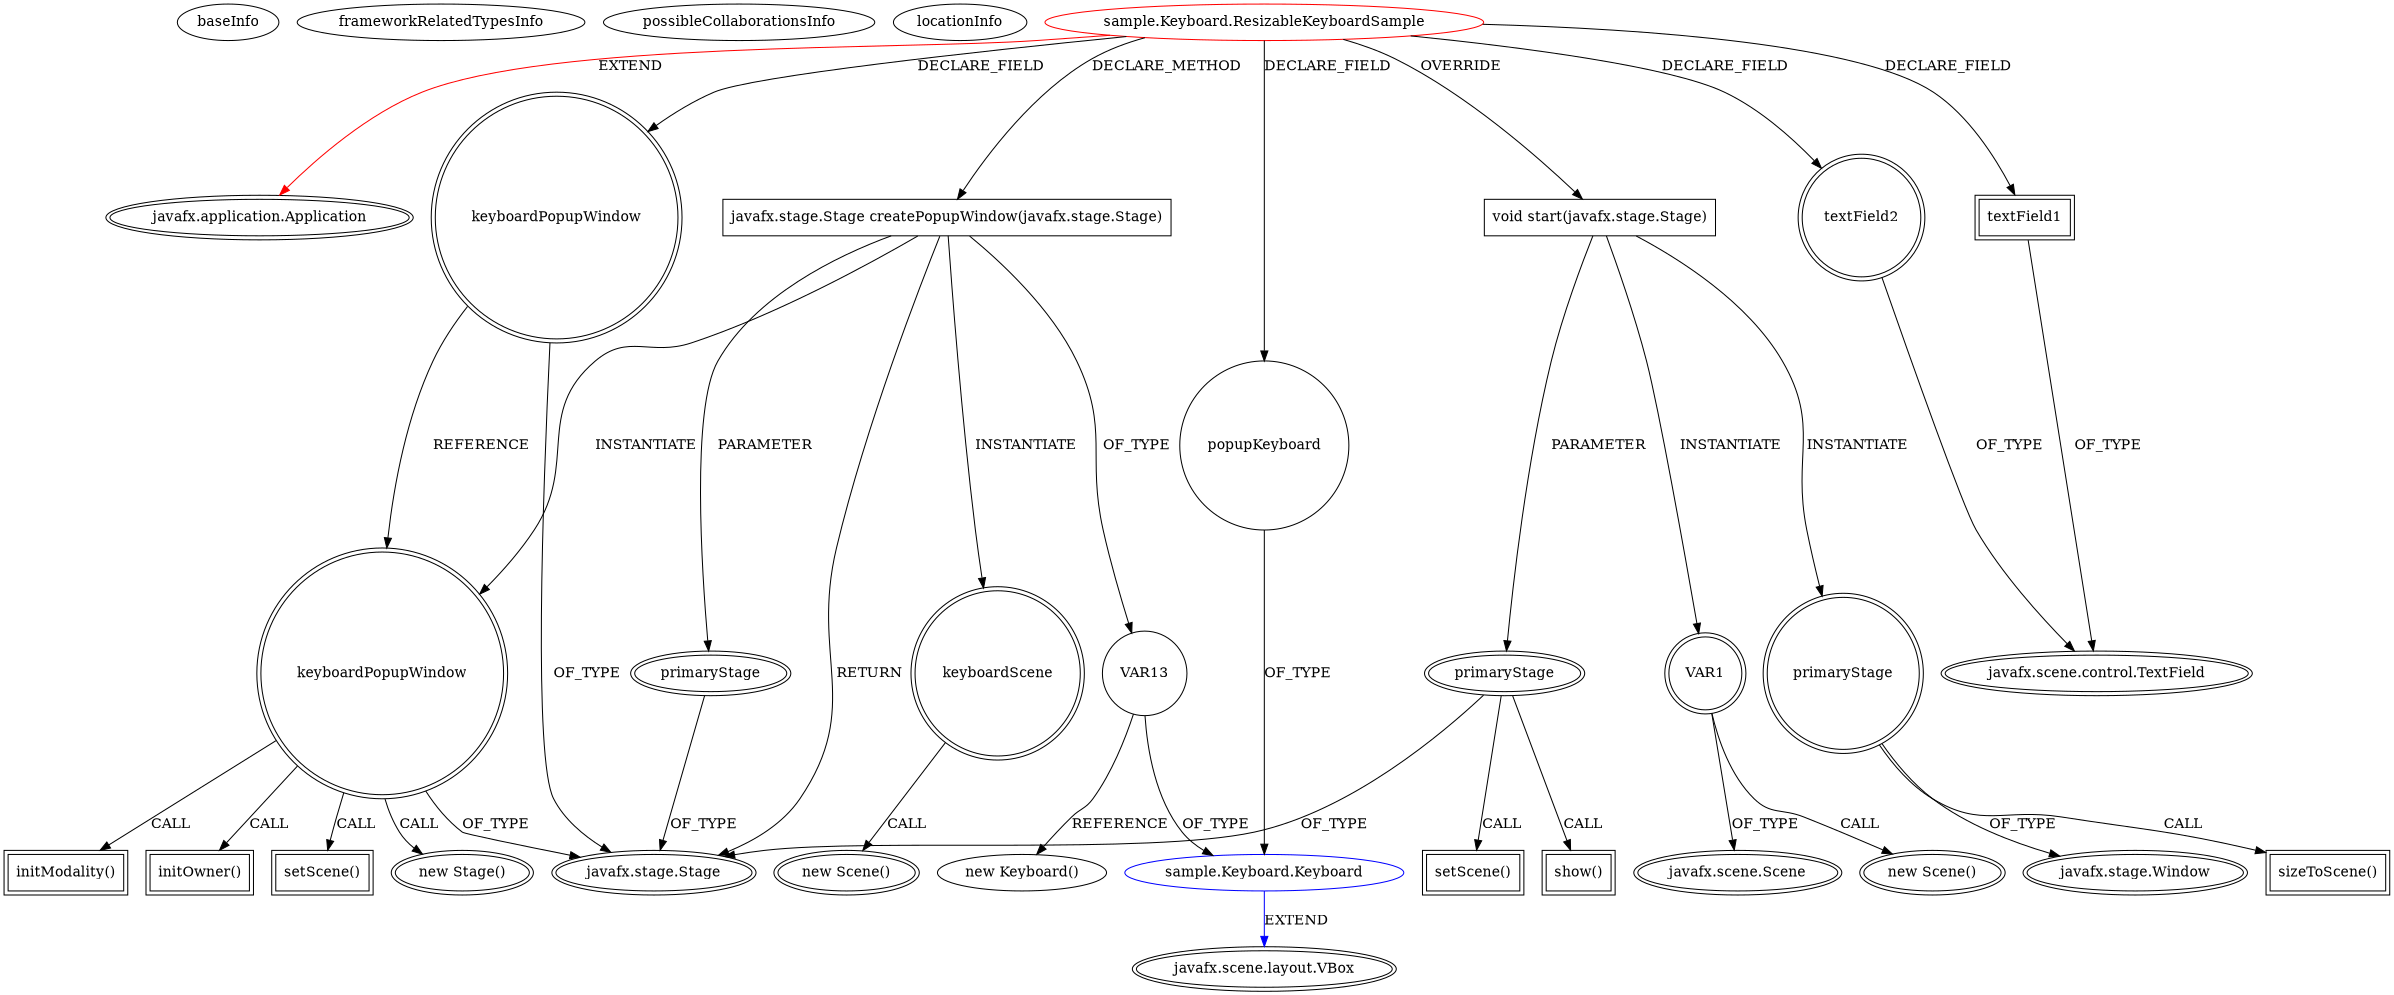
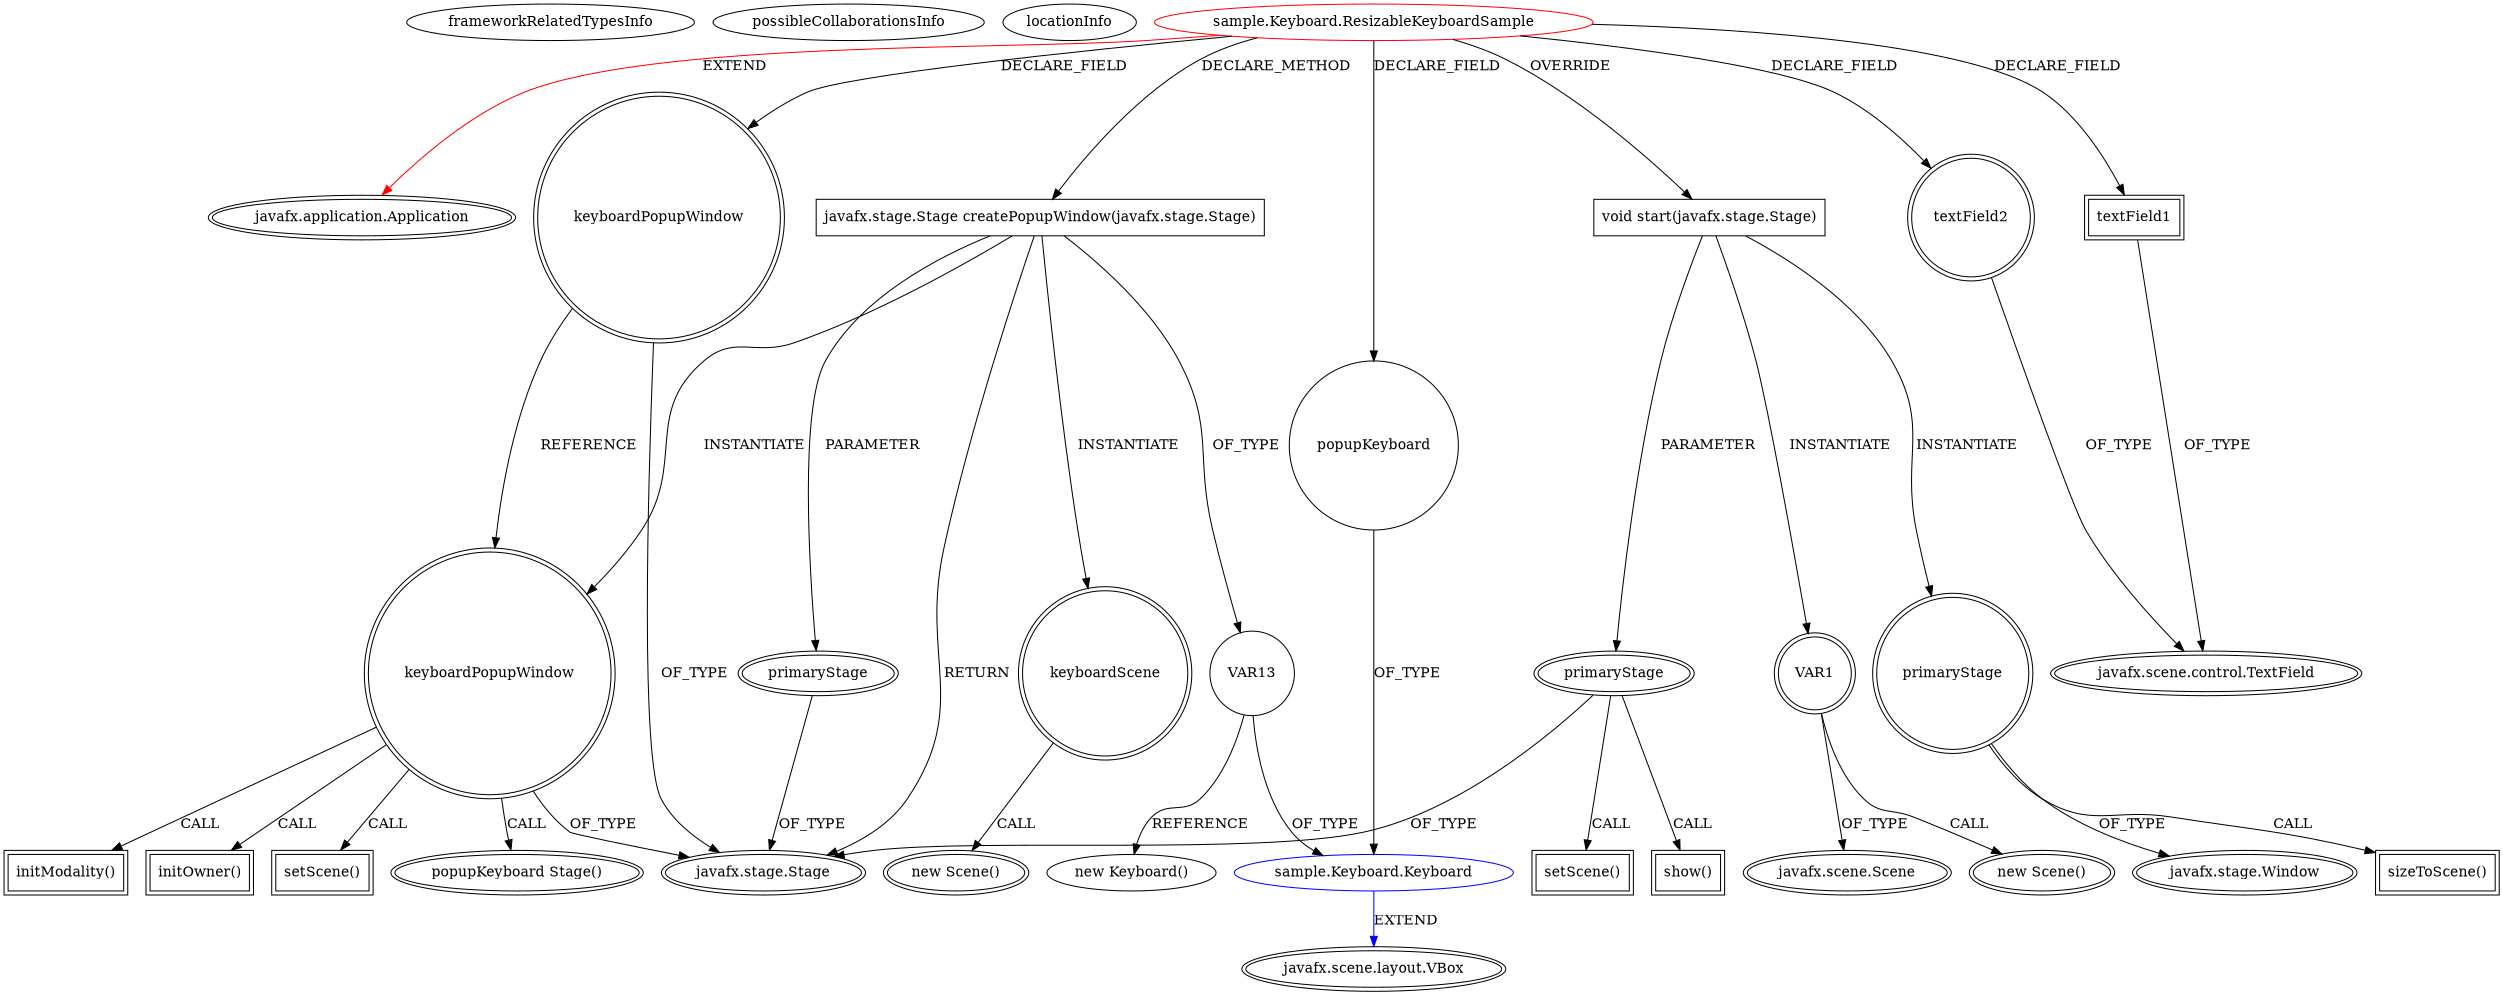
(228, 22) -> none
(462, 873) -> (517, 873)
